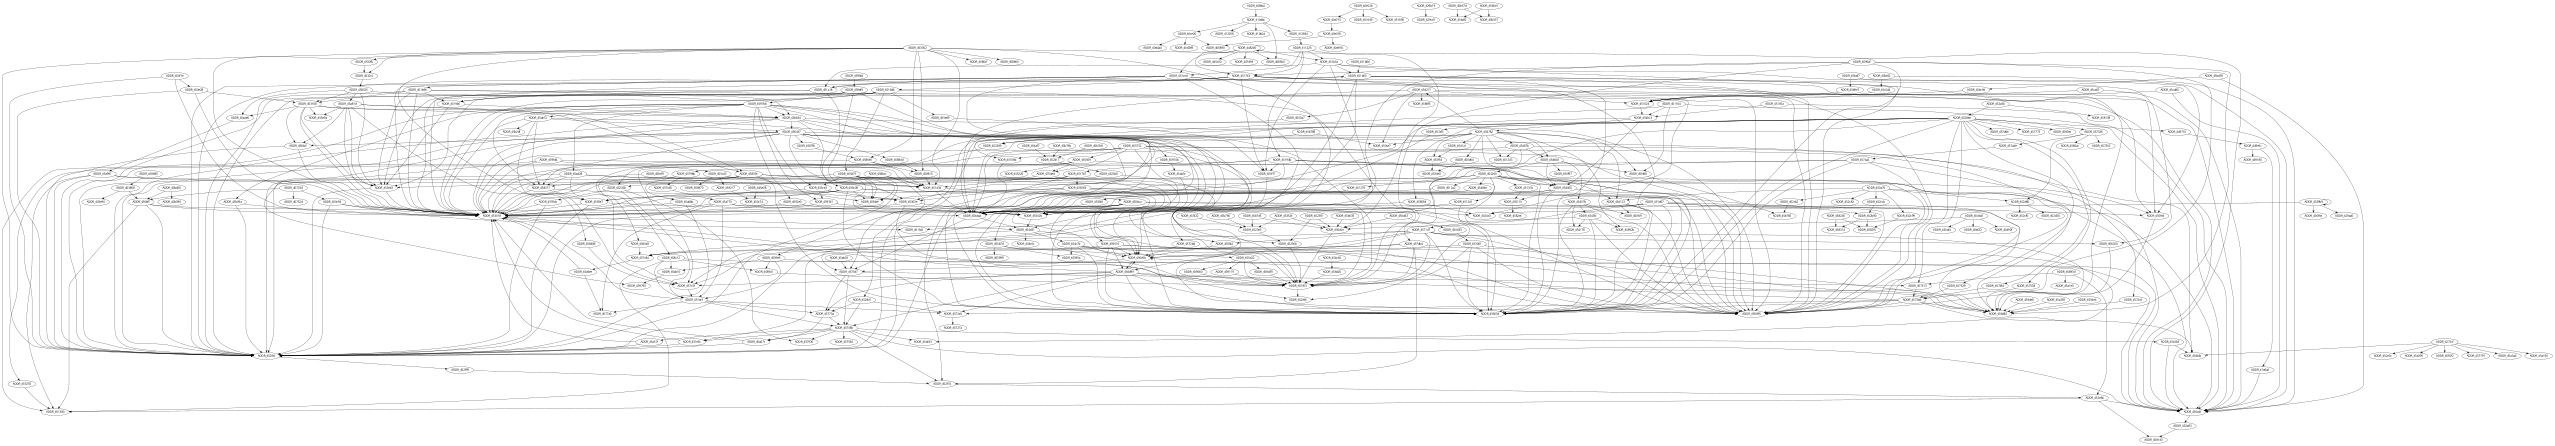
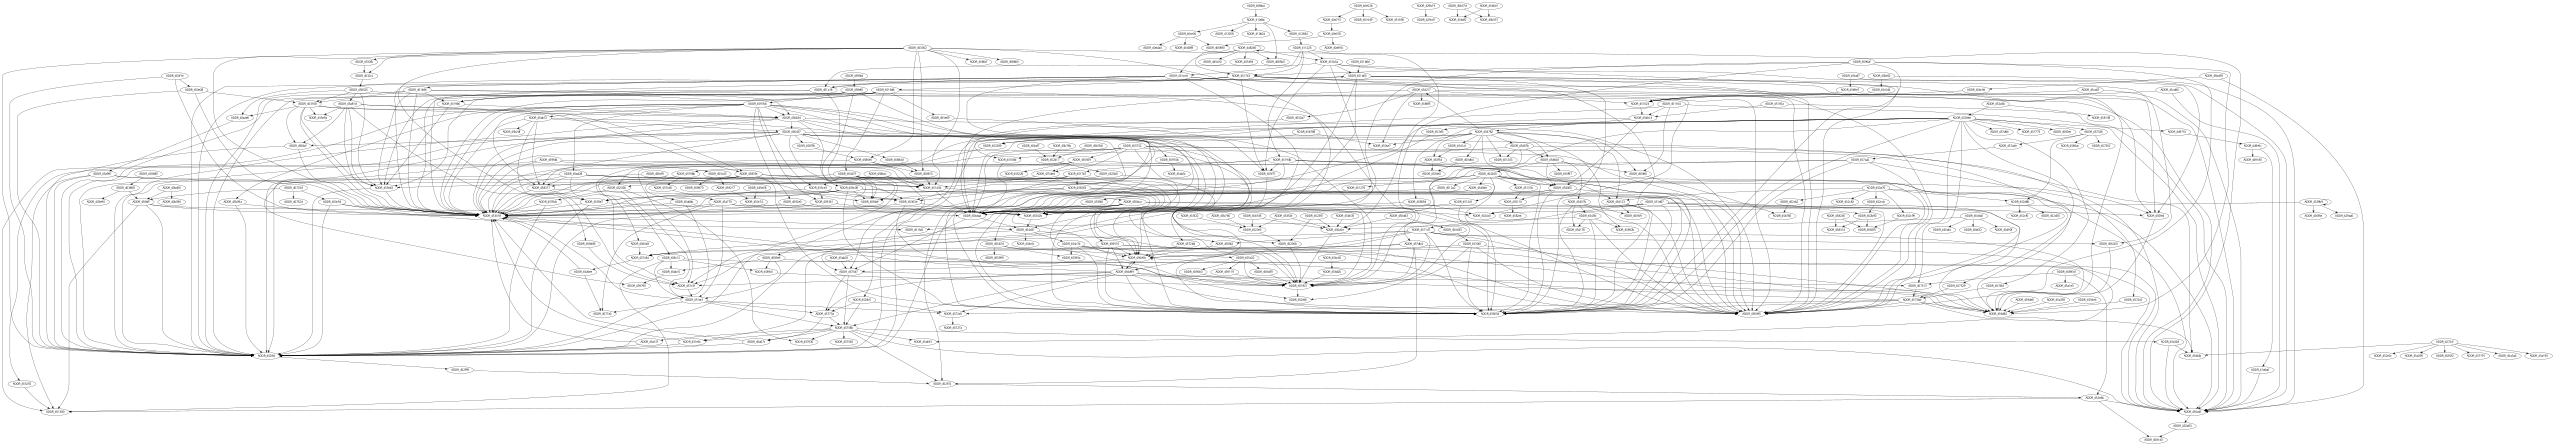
(1130, 212) -> (1108, 186)
(2026, 286) -> none
